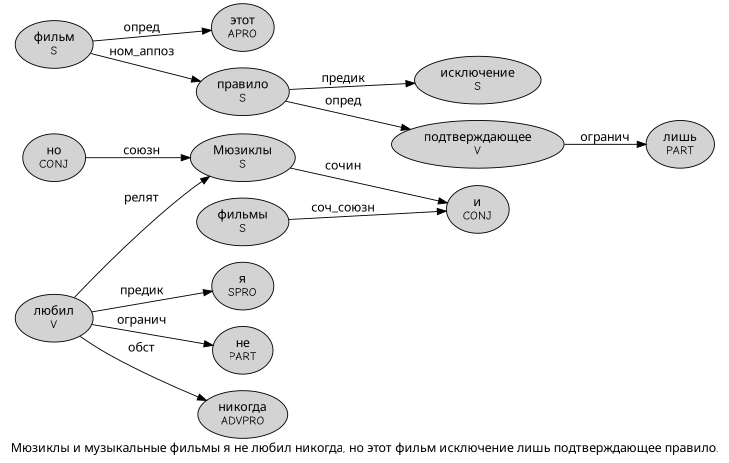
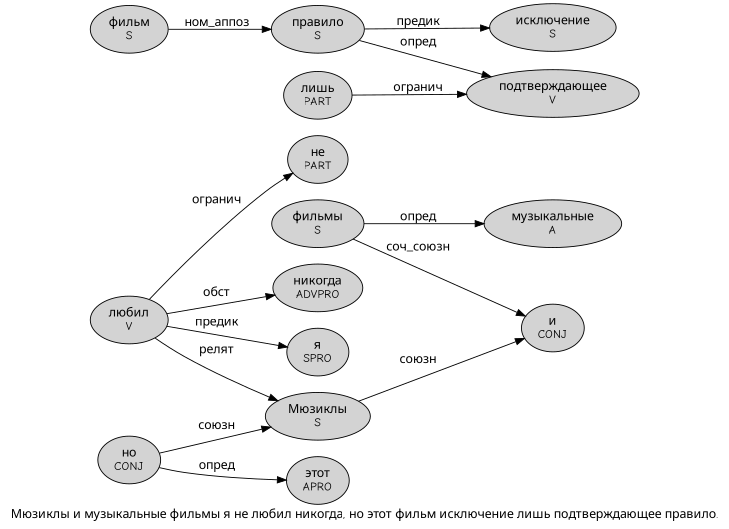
(147, 36) -> (218, 476)
(601, 144) -> (405, 95)
(343, 166) -> (418, 360)
none -> (553, 224)
